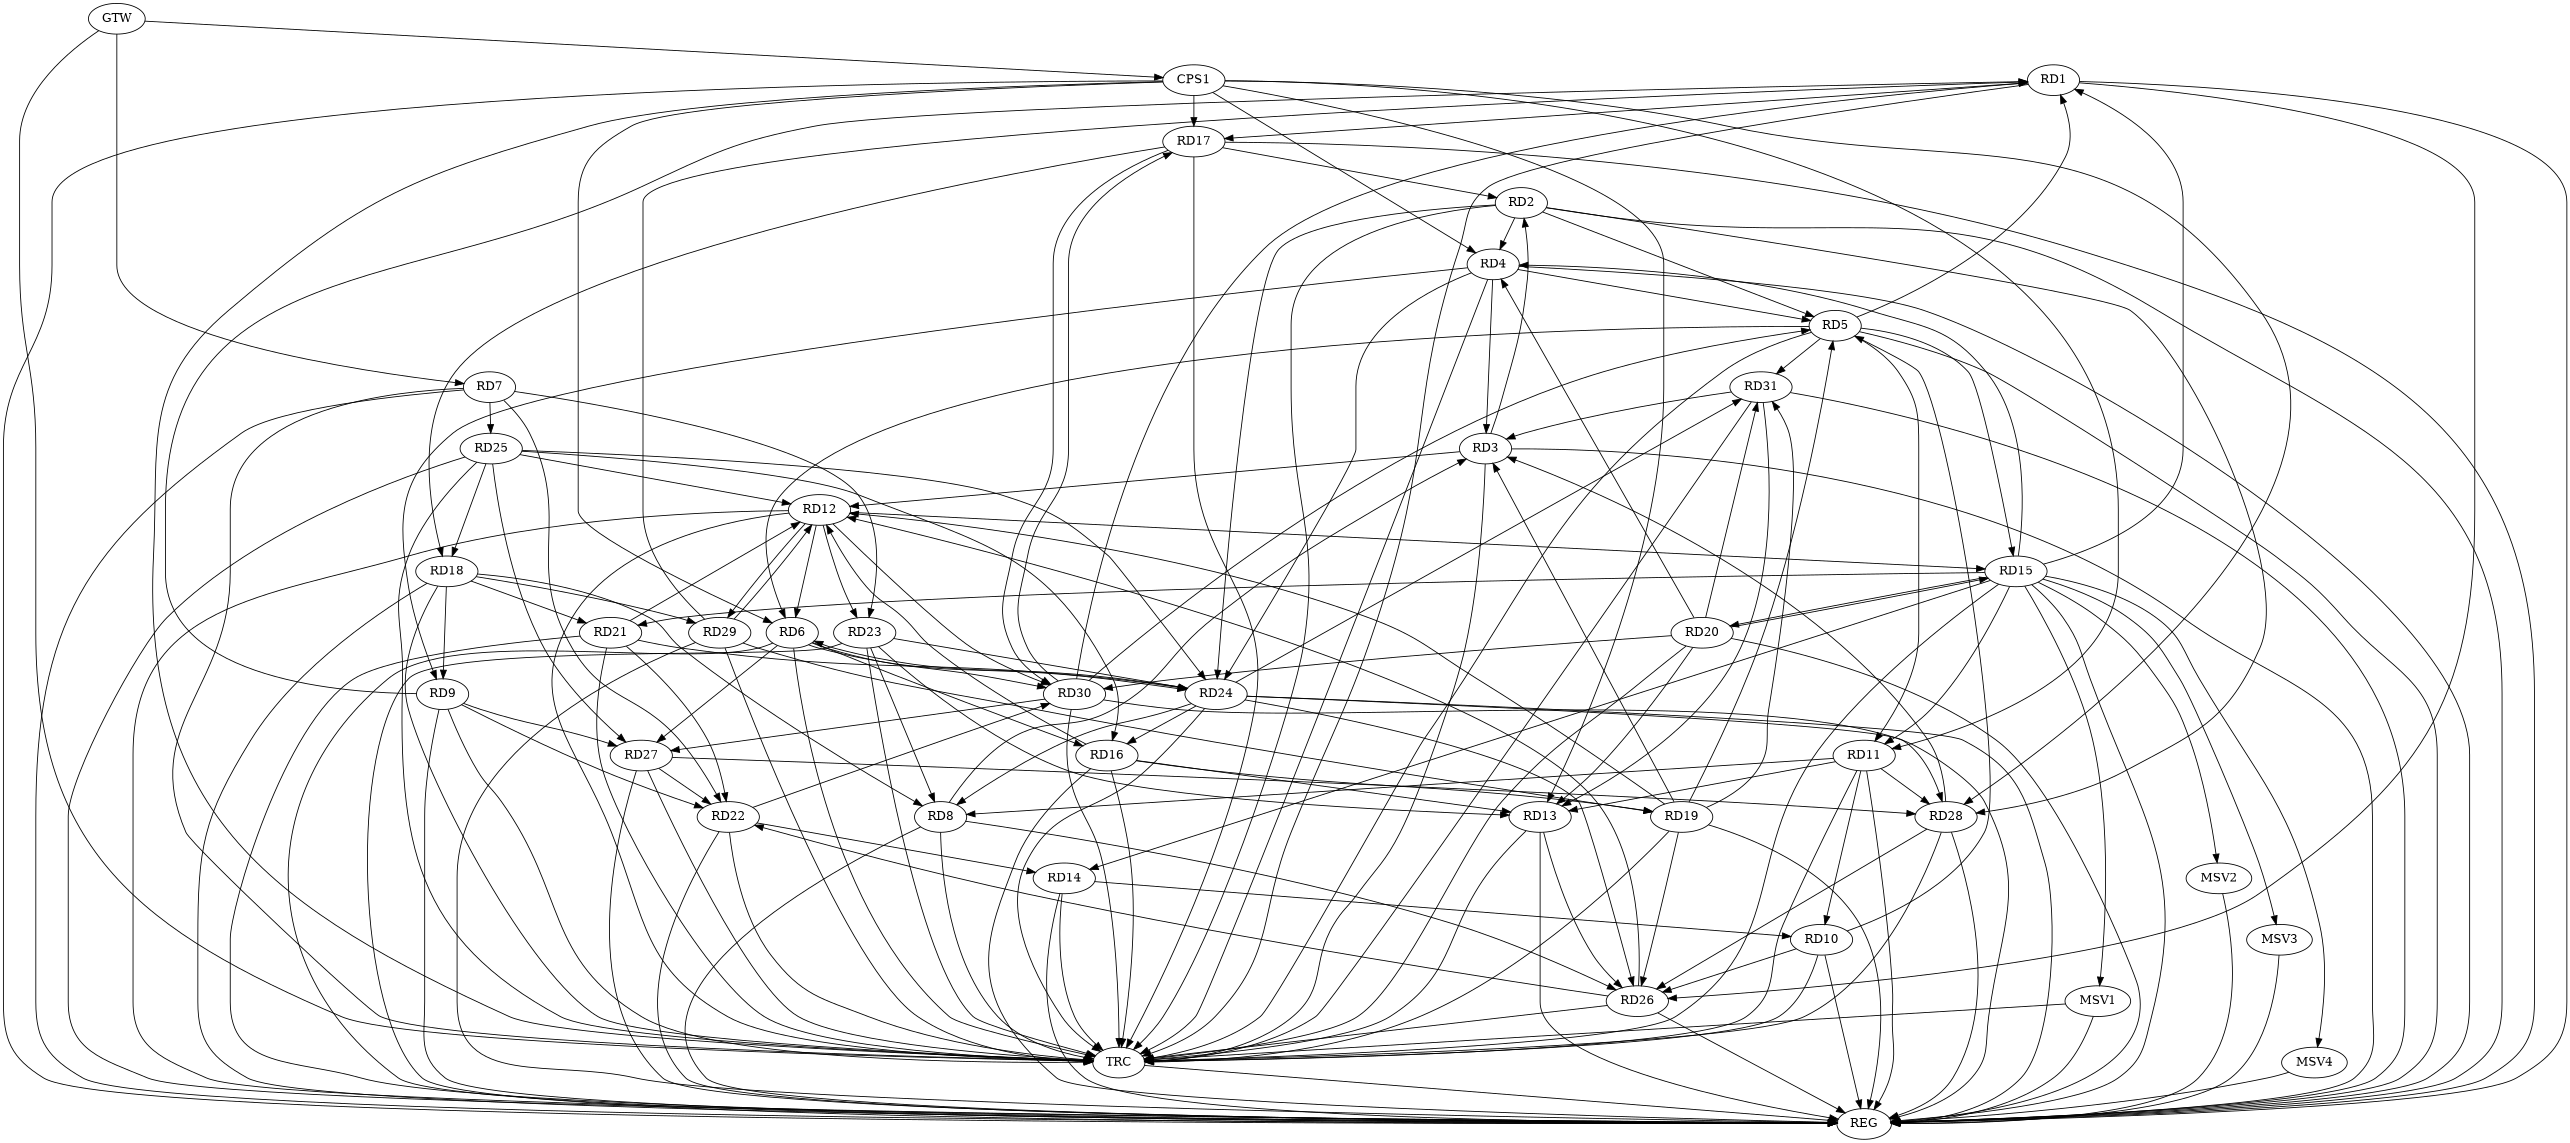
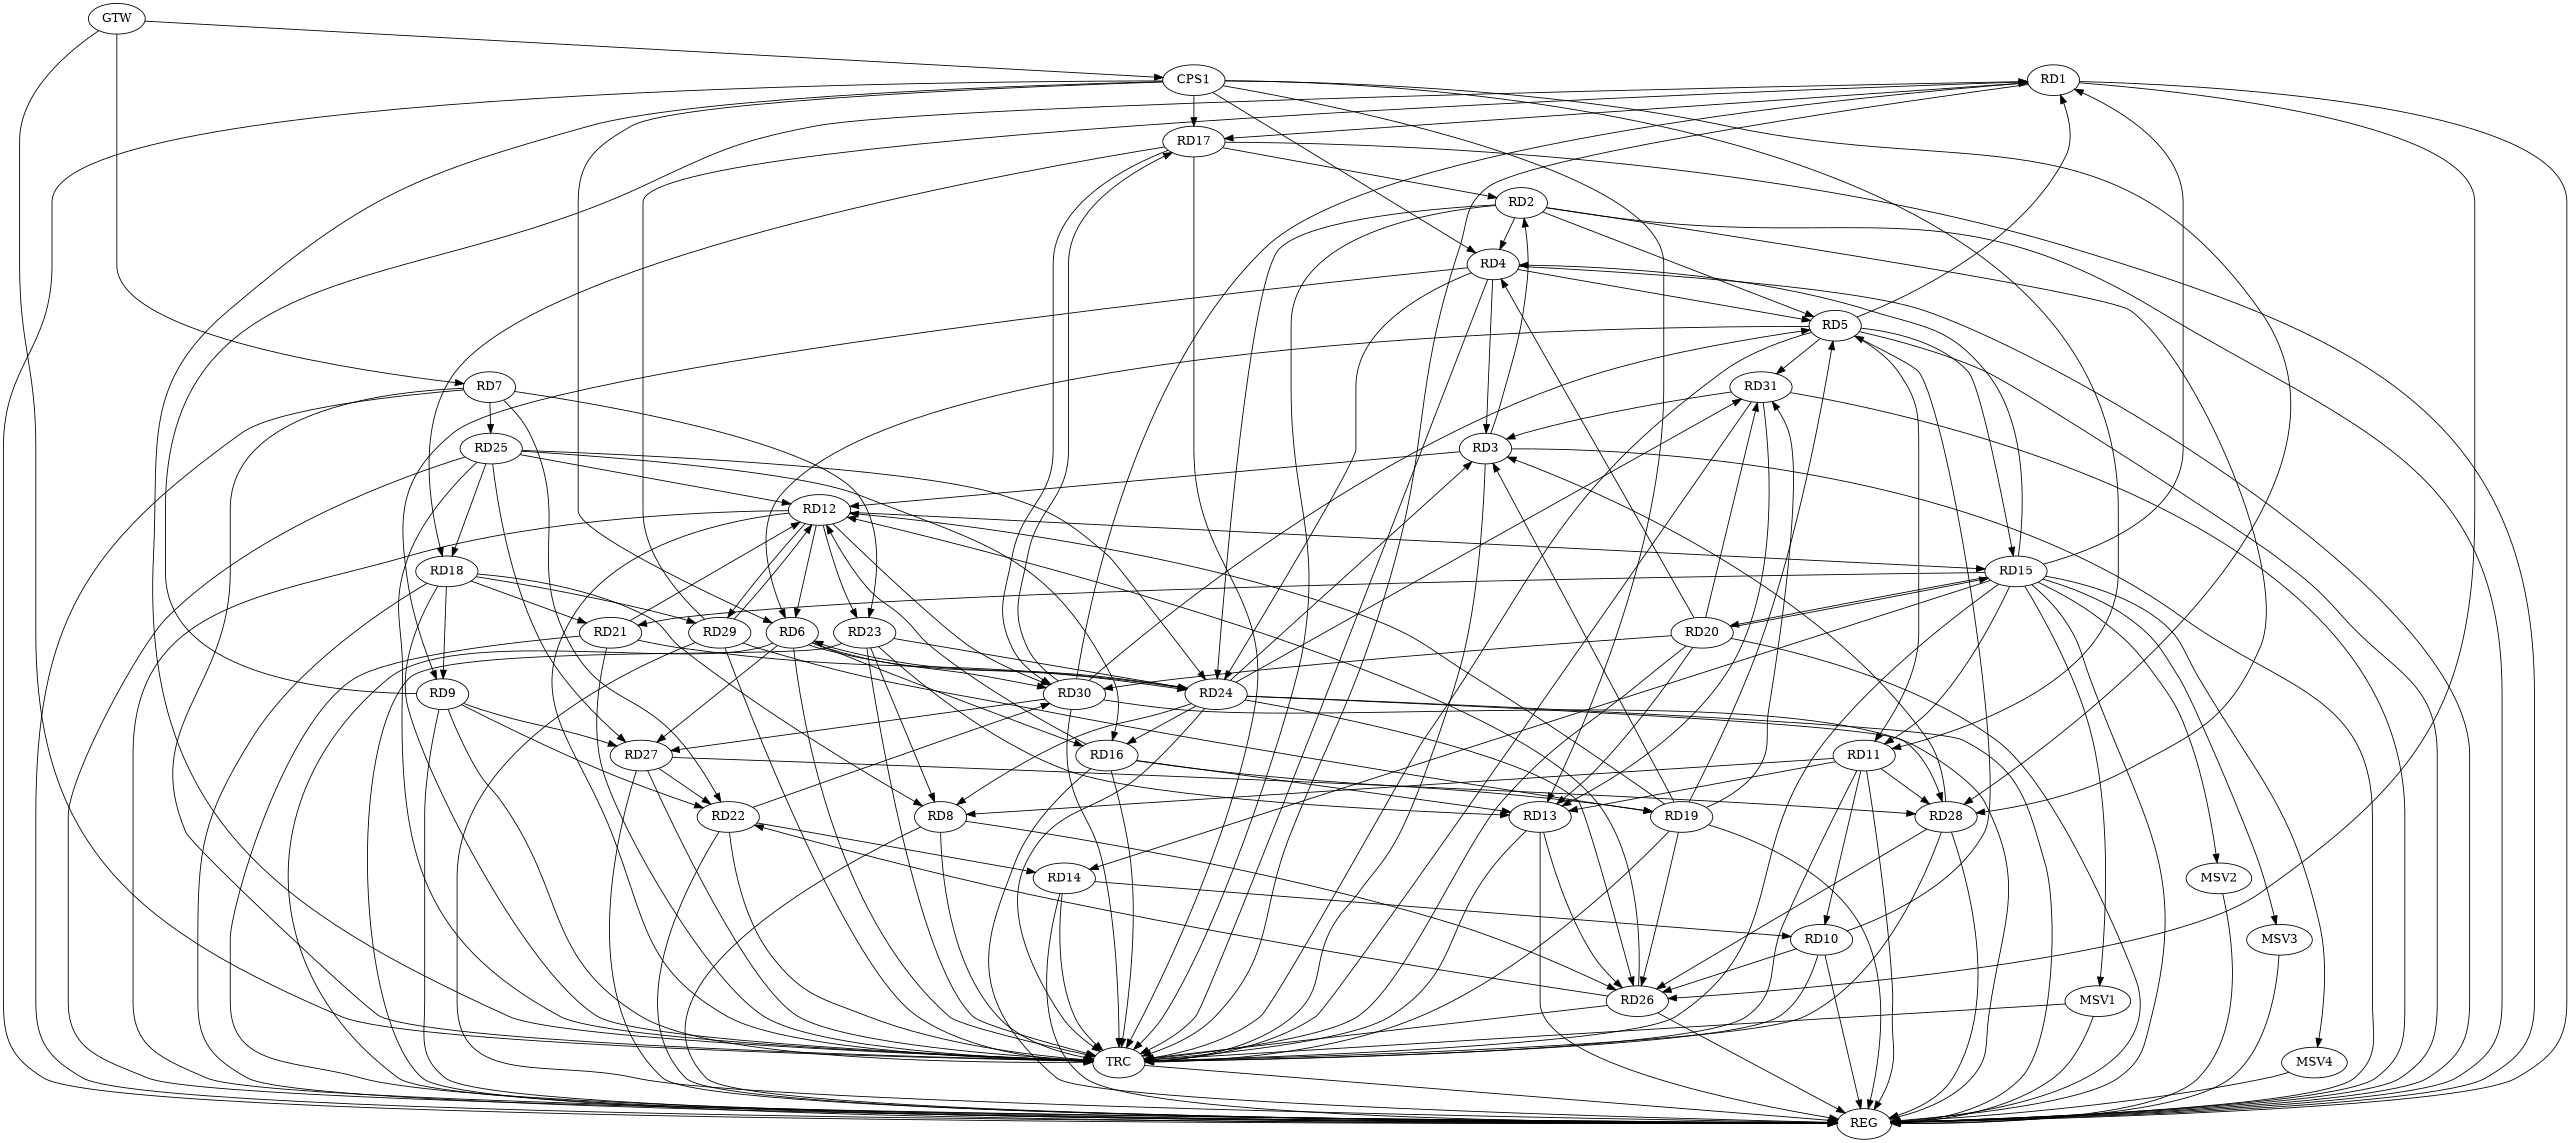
(1197, 632) -> (1348, 574)
(686, 708) -> none
